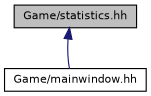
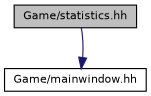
(68, 54) -> (83, 43)
